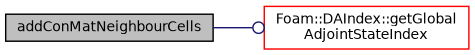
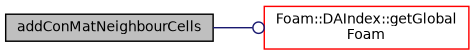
(367, 28) -> (367, 28)
